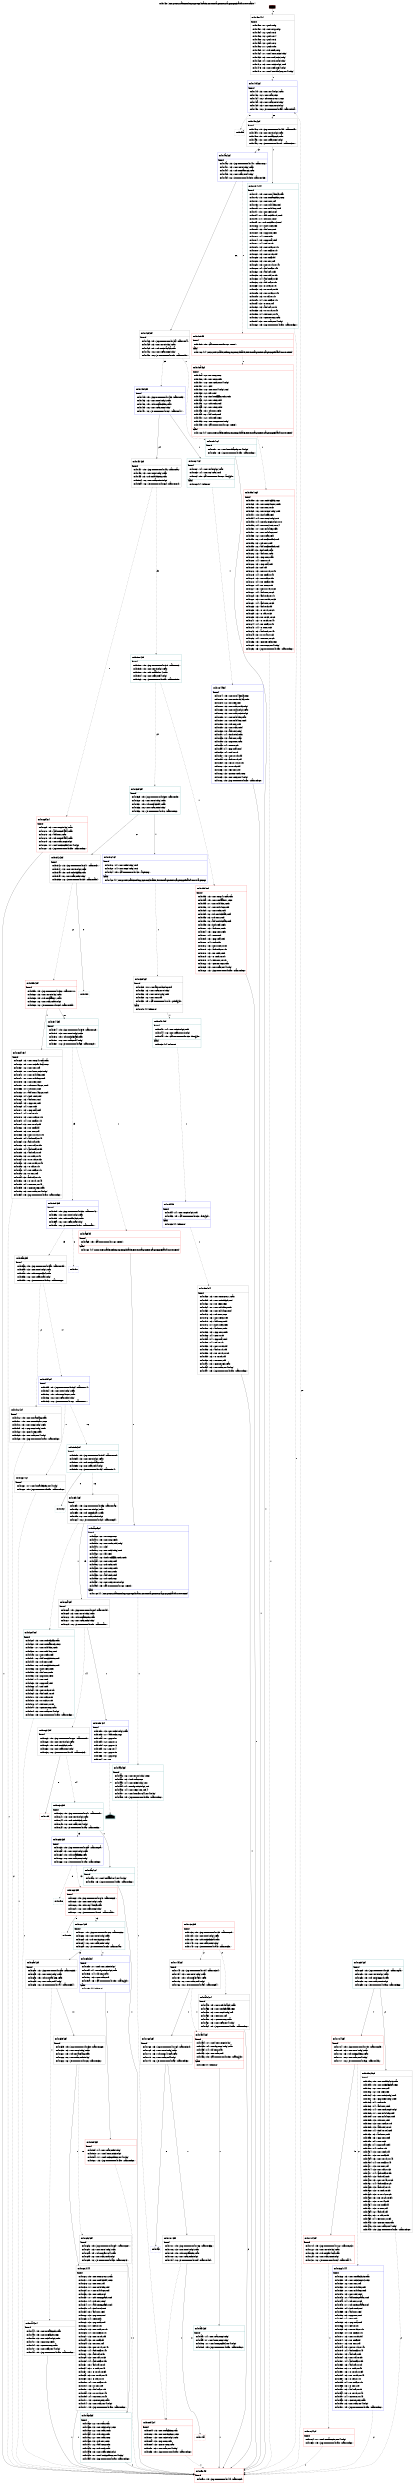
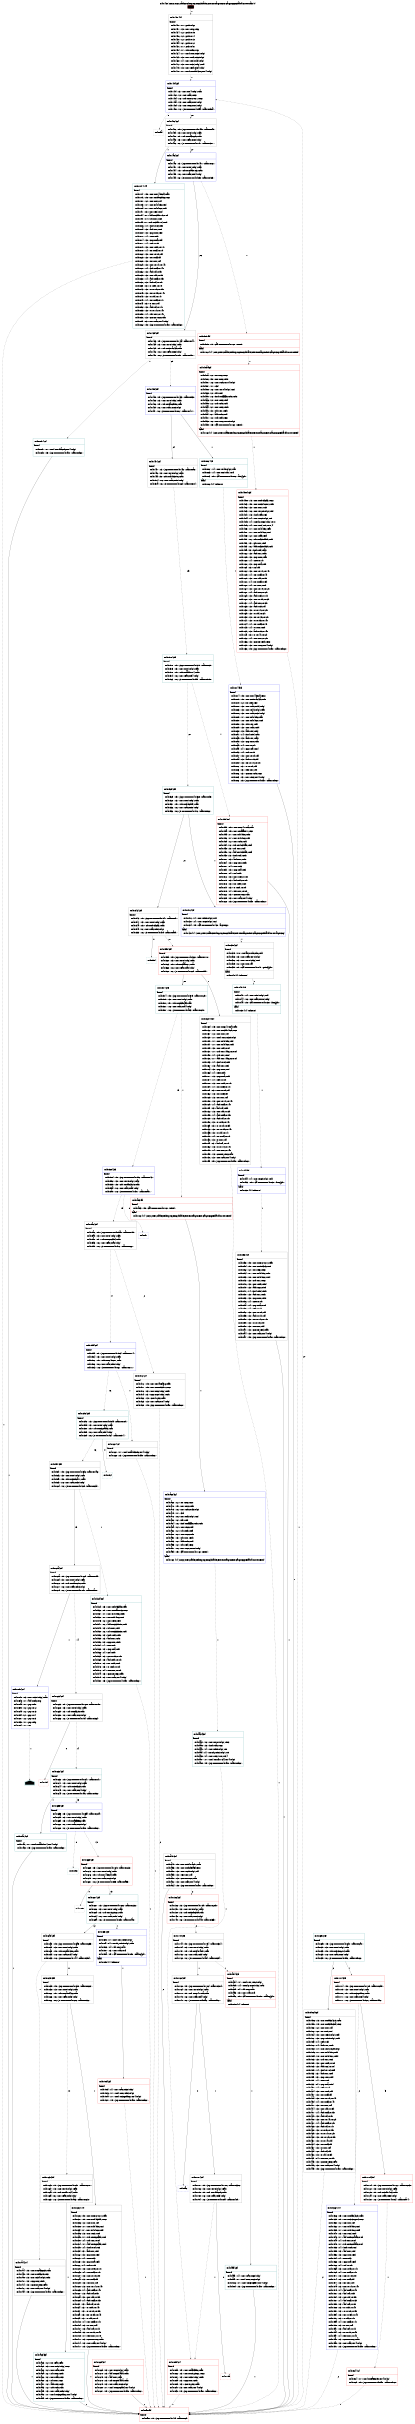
(110, 651) -> none
(225, 1971) -> (191, 1891)
